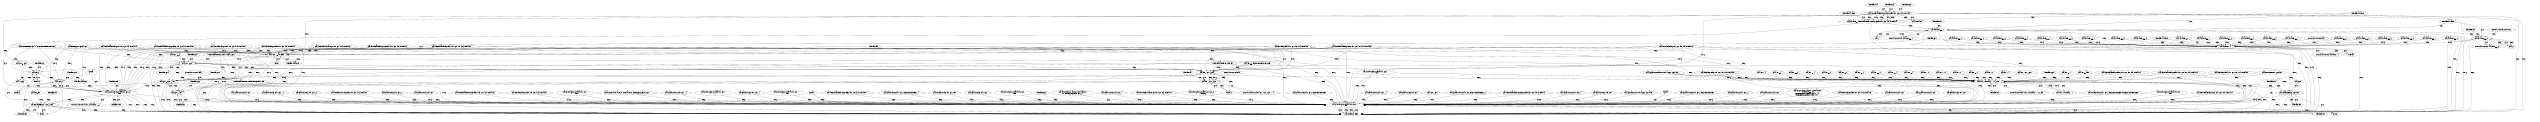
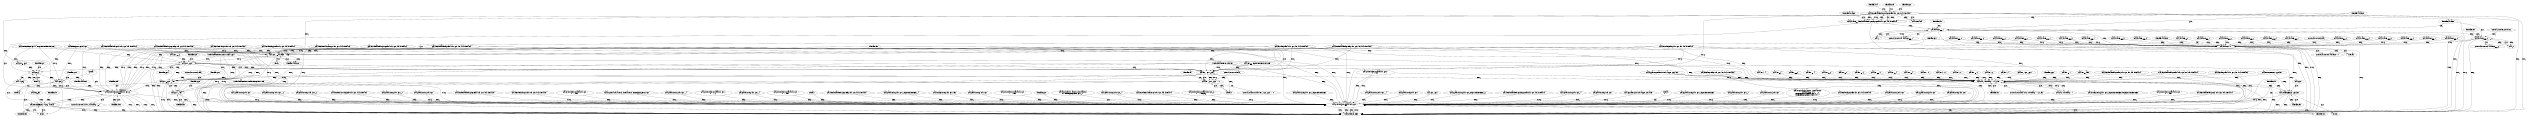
(1252, 52) -> (1253, 51)
(42, 105) -> (42, 105)
